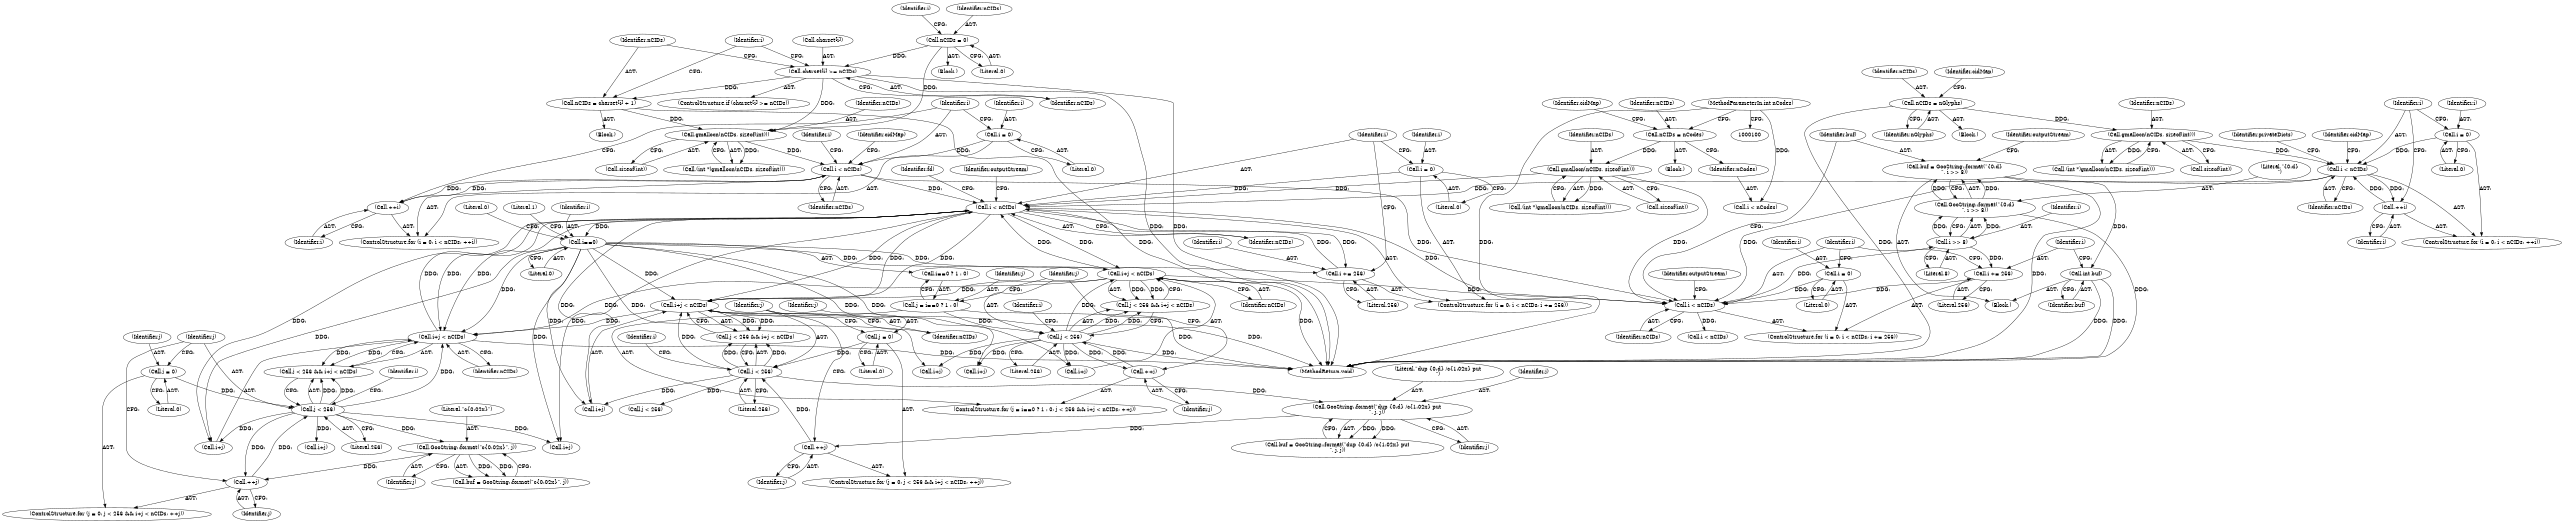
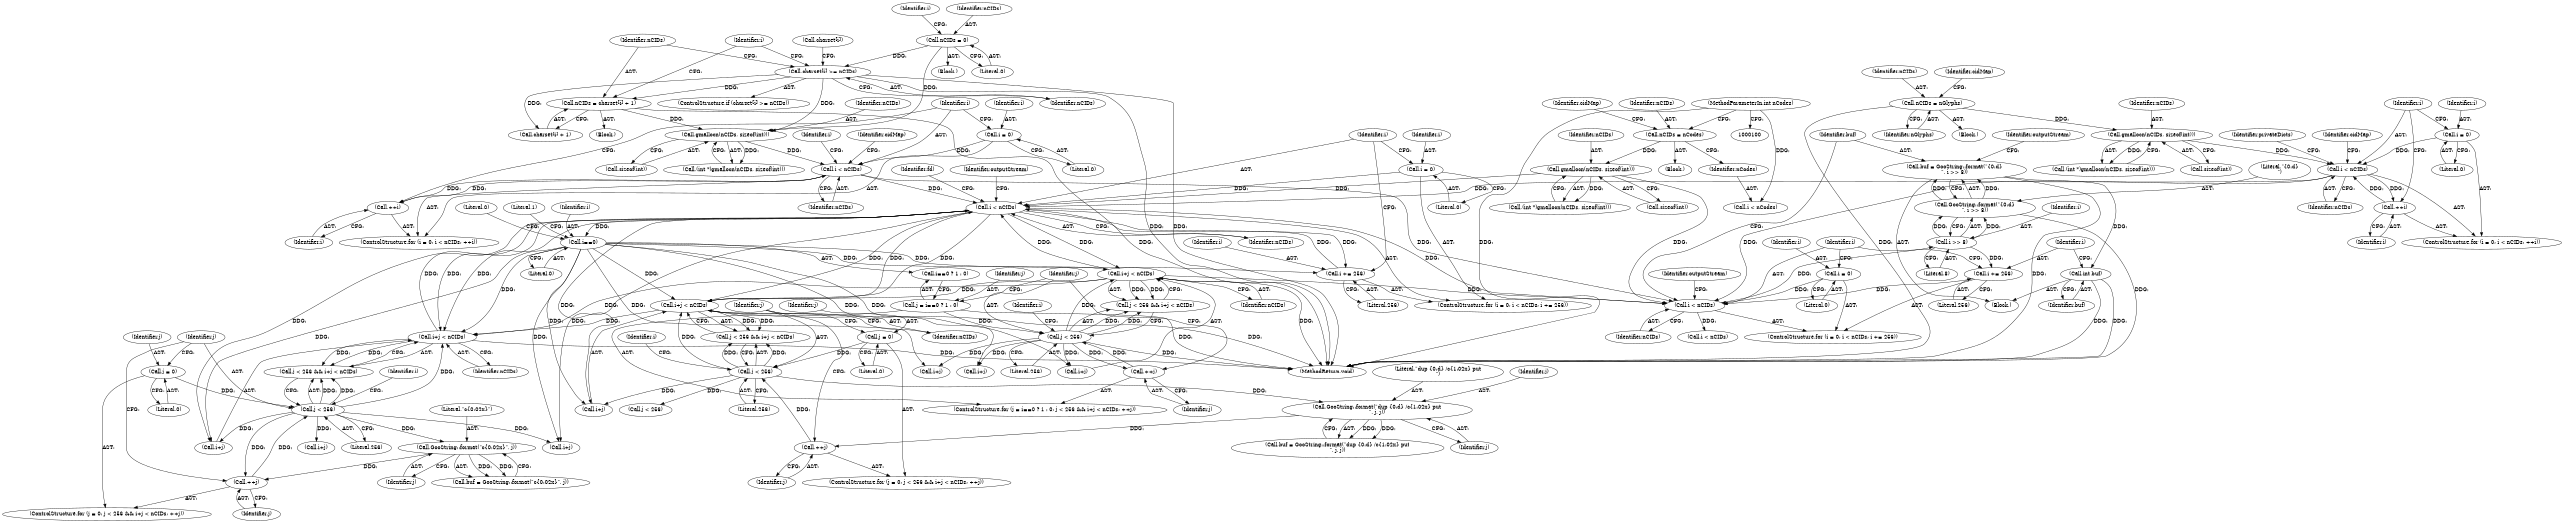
(830, 56) -> (830, 56)
none -> (546, 135)
(929, 290) -> (929, 290)
(946, 290) -> (946, 290)
